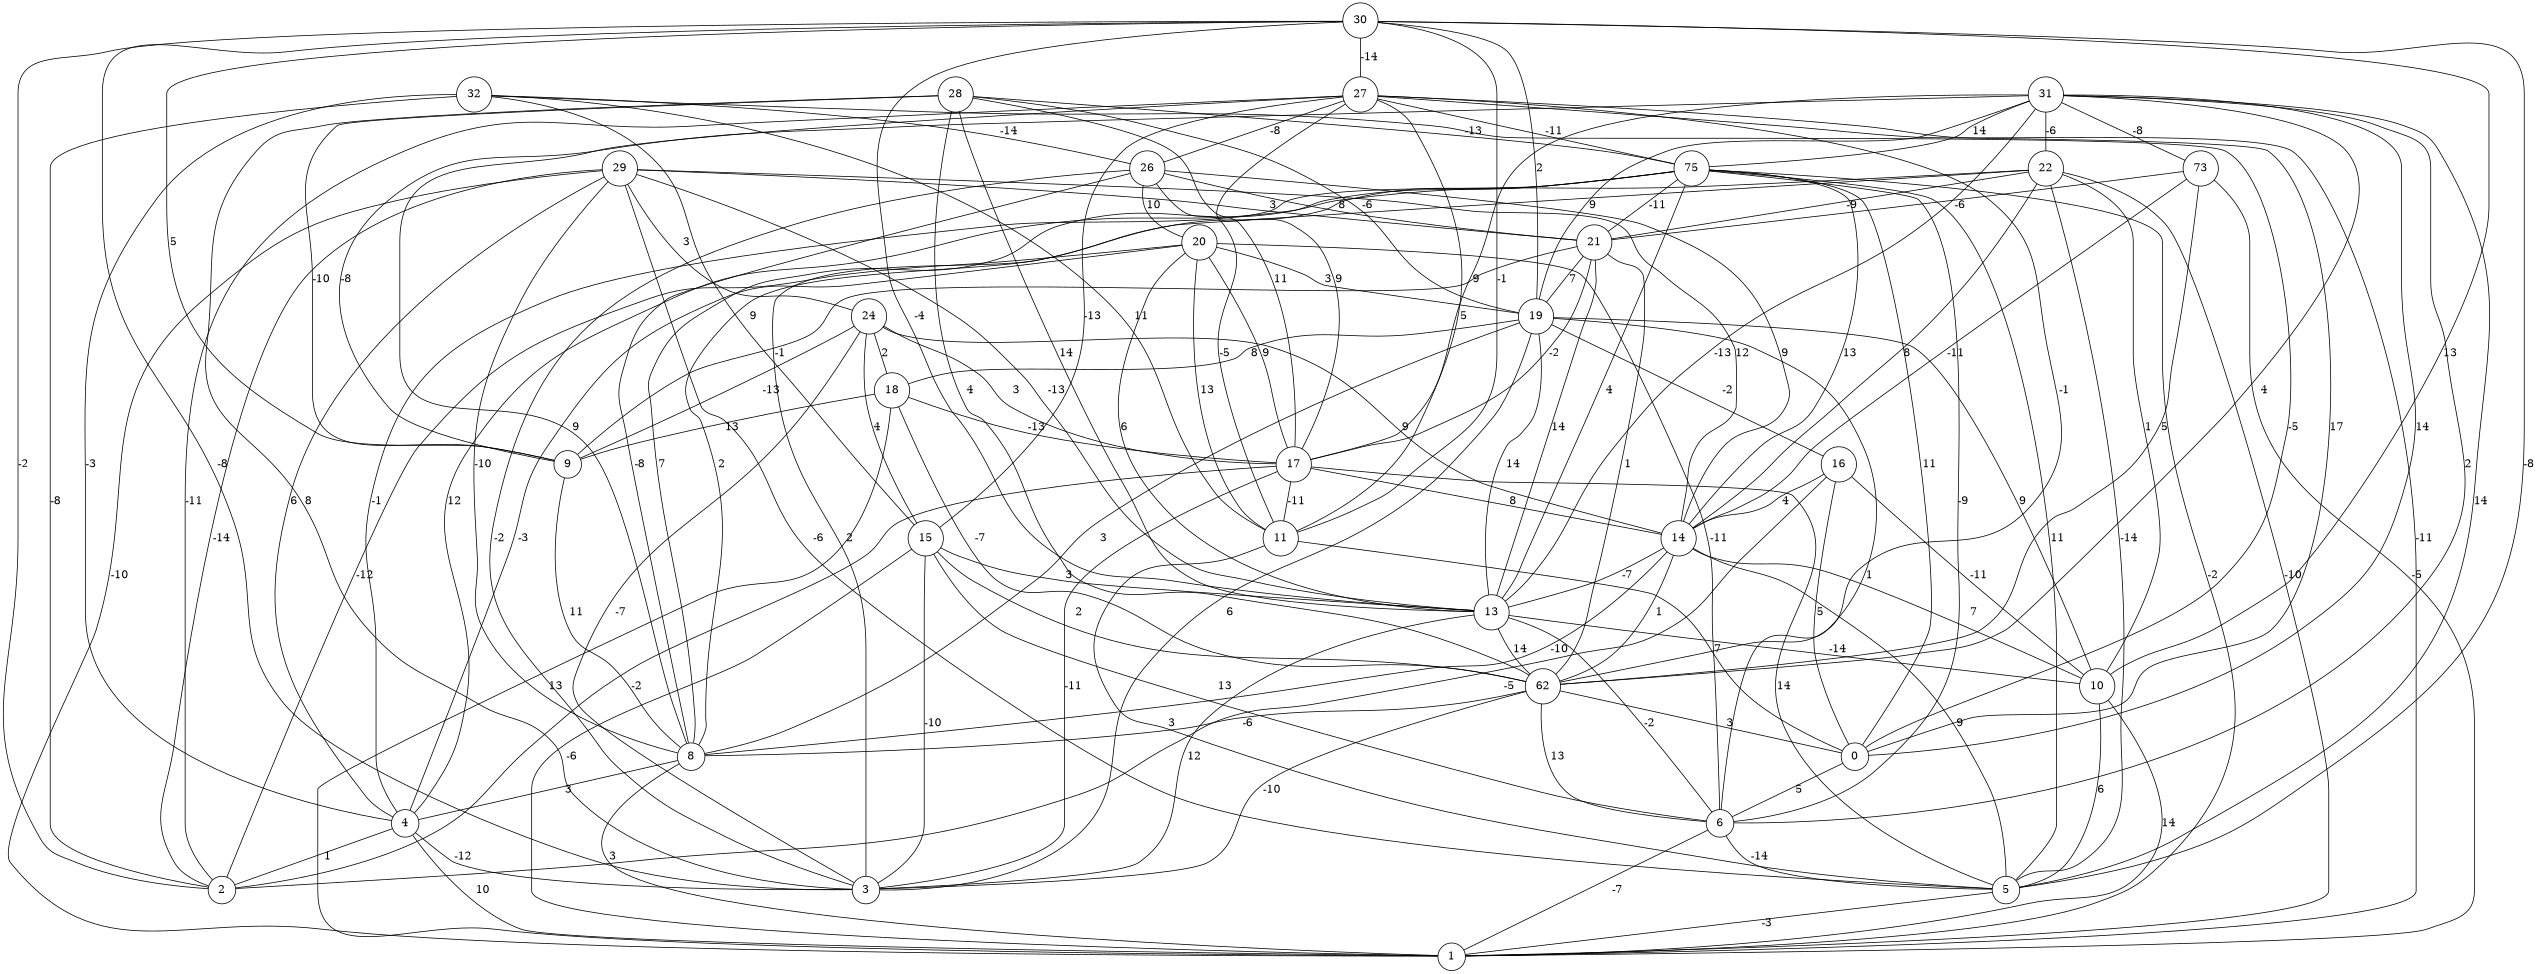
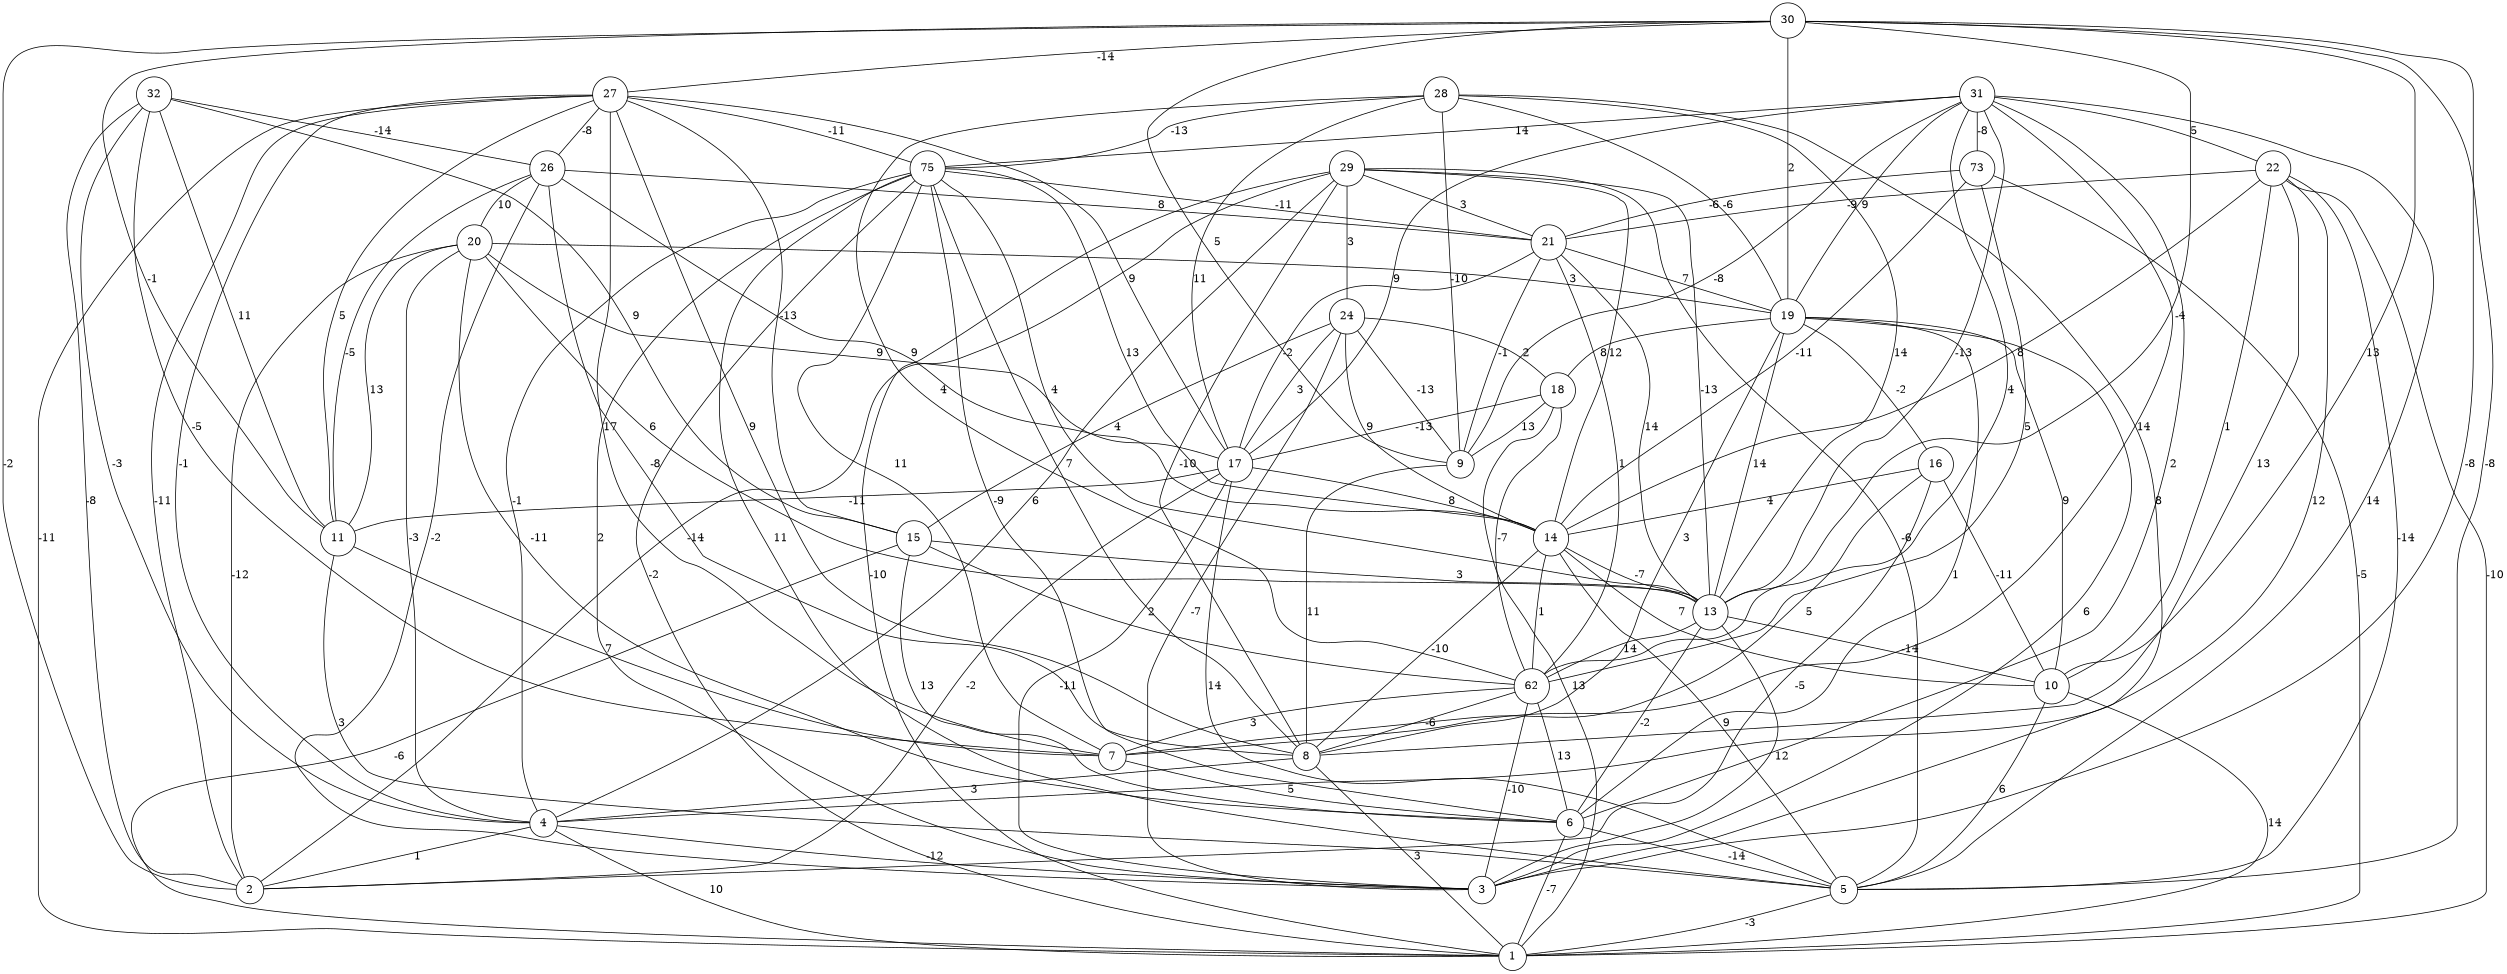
(2051, 131) -> (2194, 131)
(2041, 304) -> (189, 393)
(722, 464) -> (2264, 464)
(924, 720) -> none
(1855, 757) -> (1112, 757)
